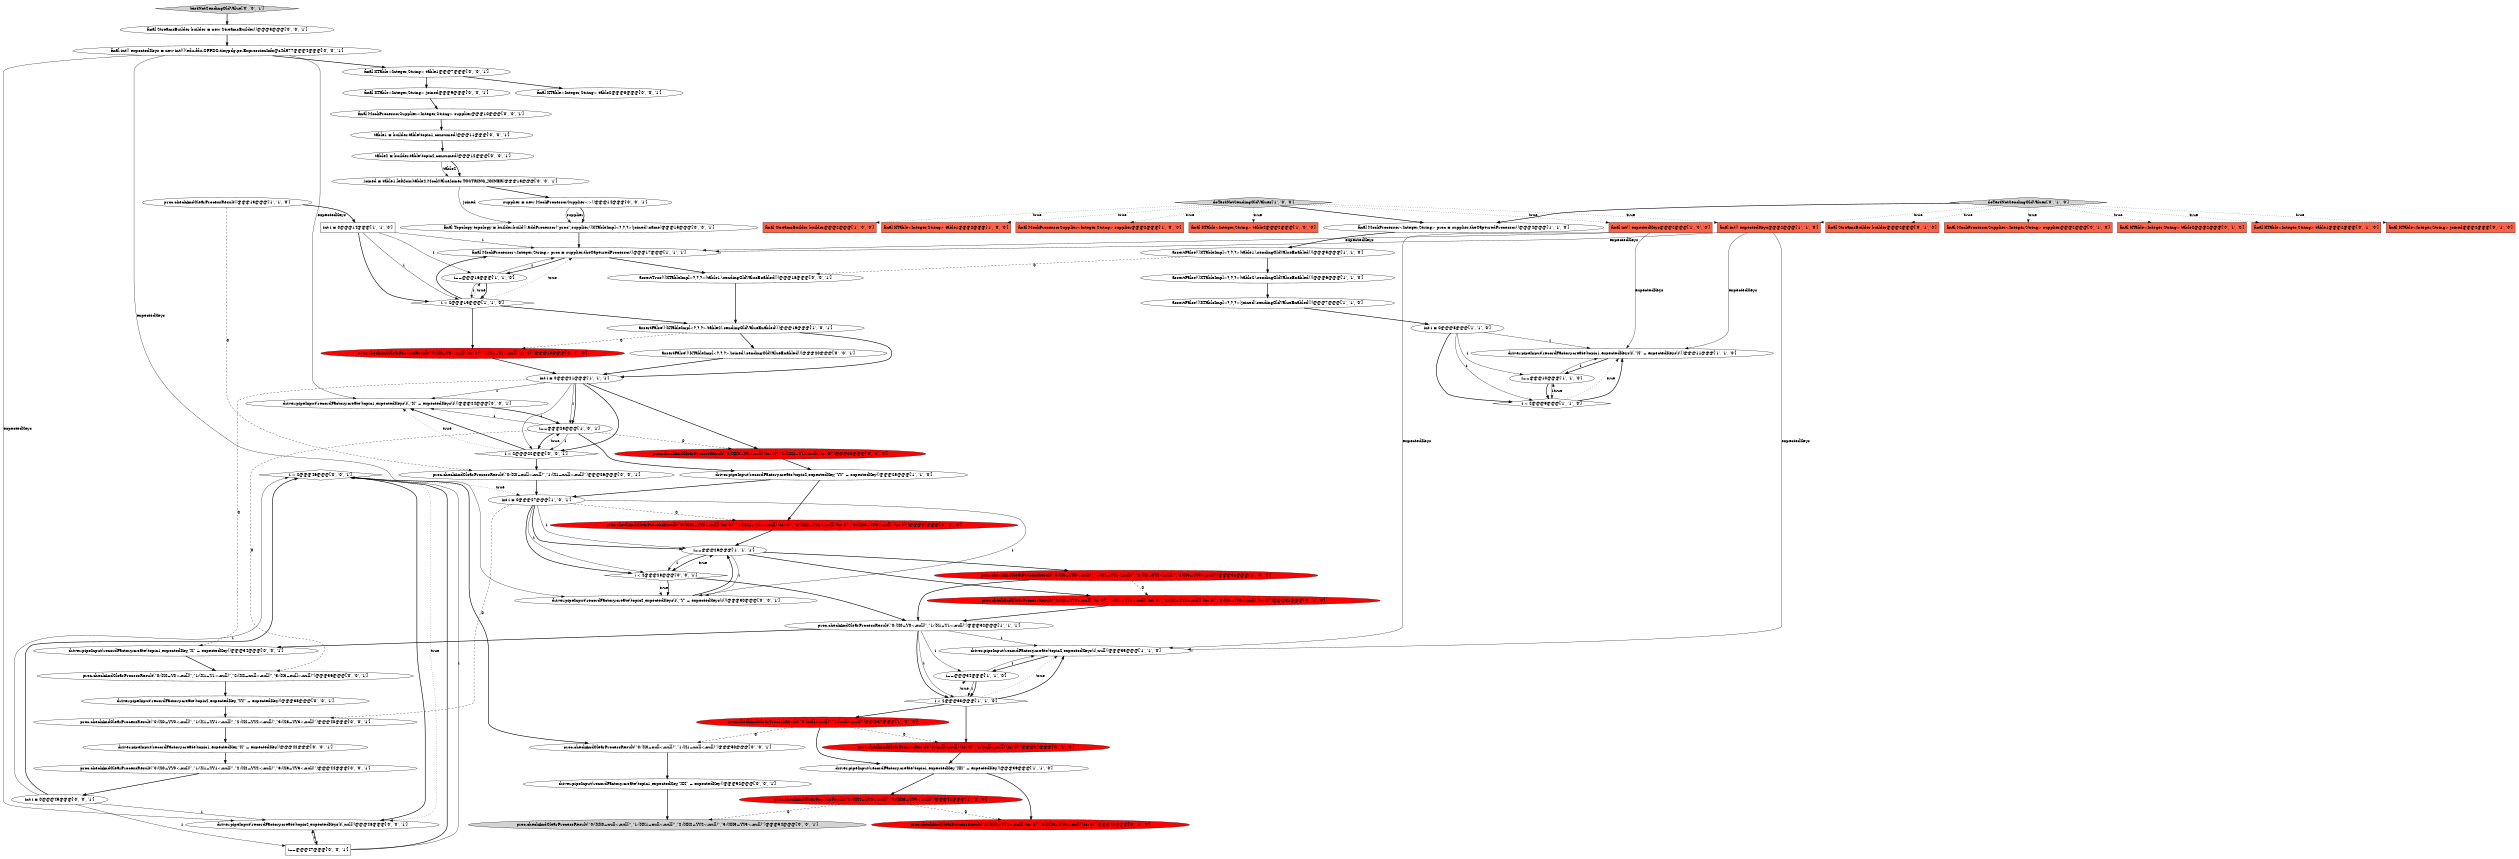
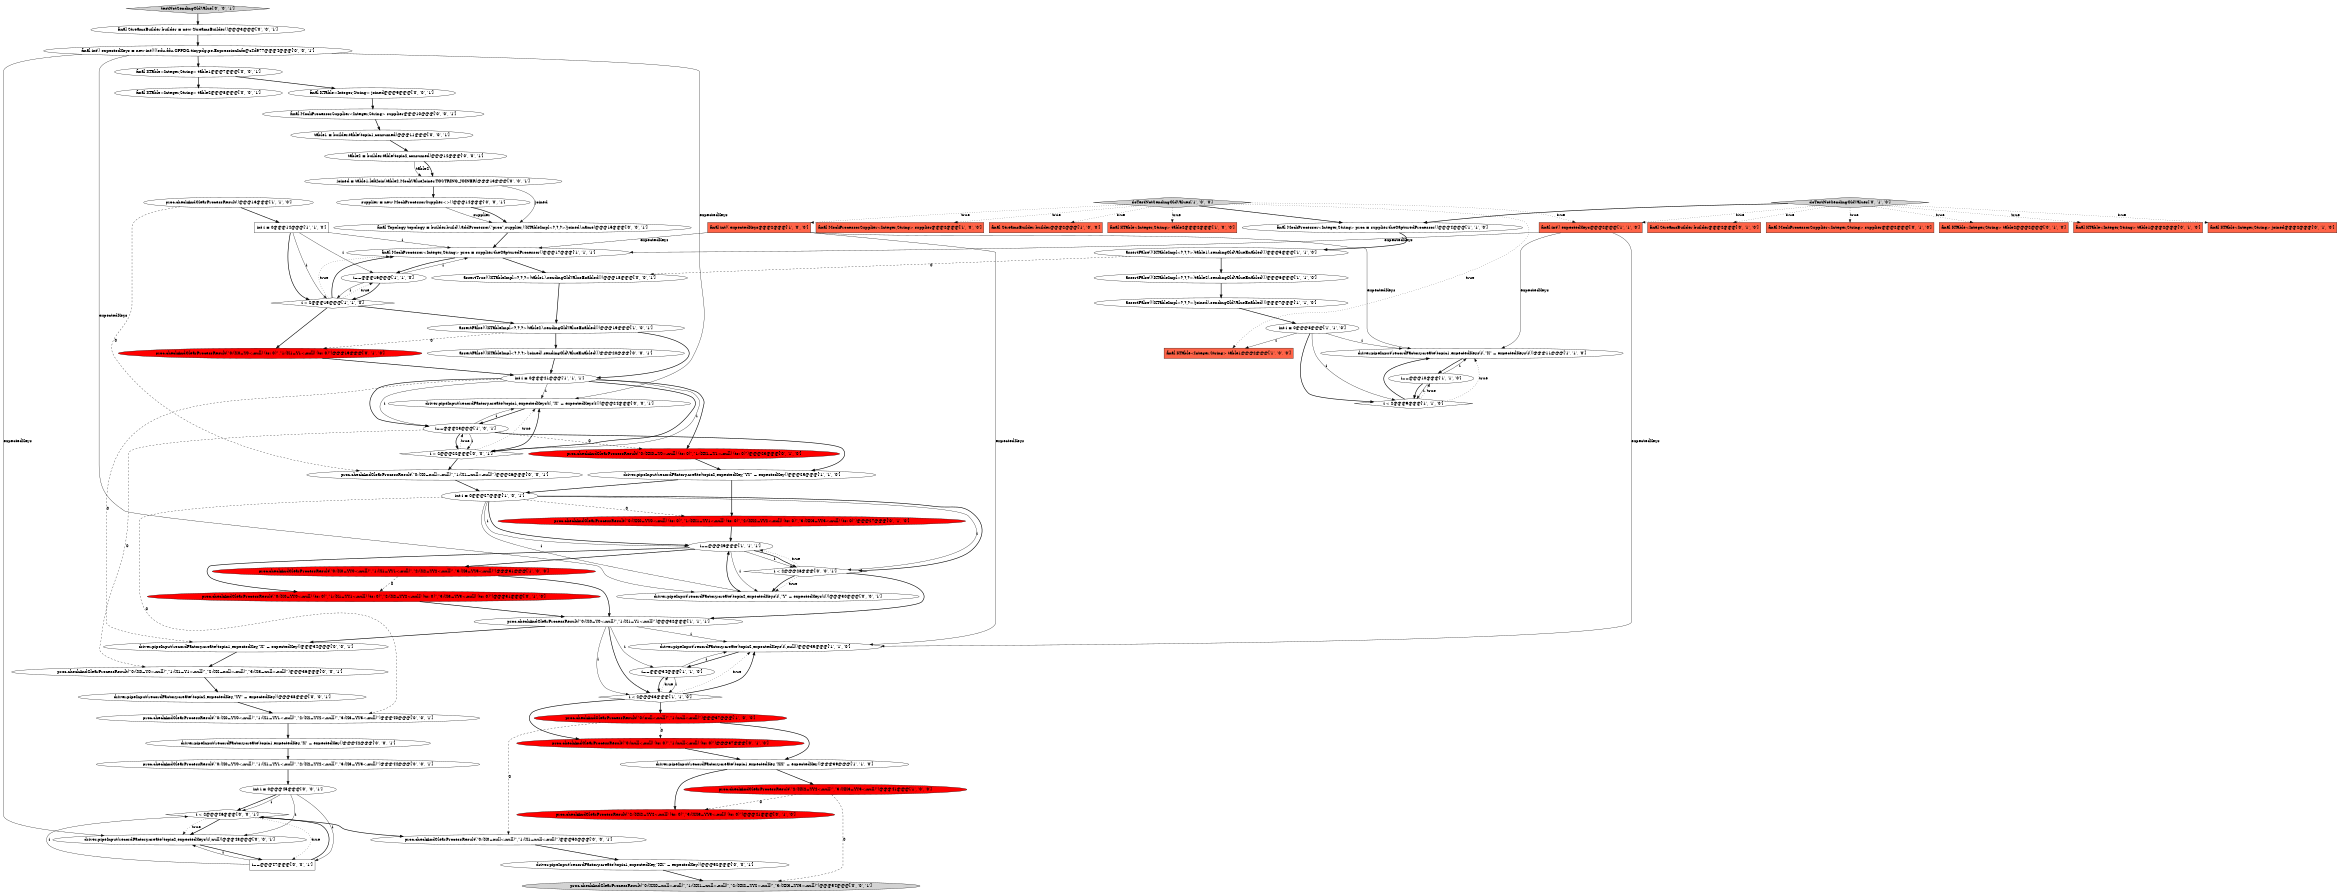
(1479, 365) -> (1272, 340)
(473, 485) -> (297, 827)
